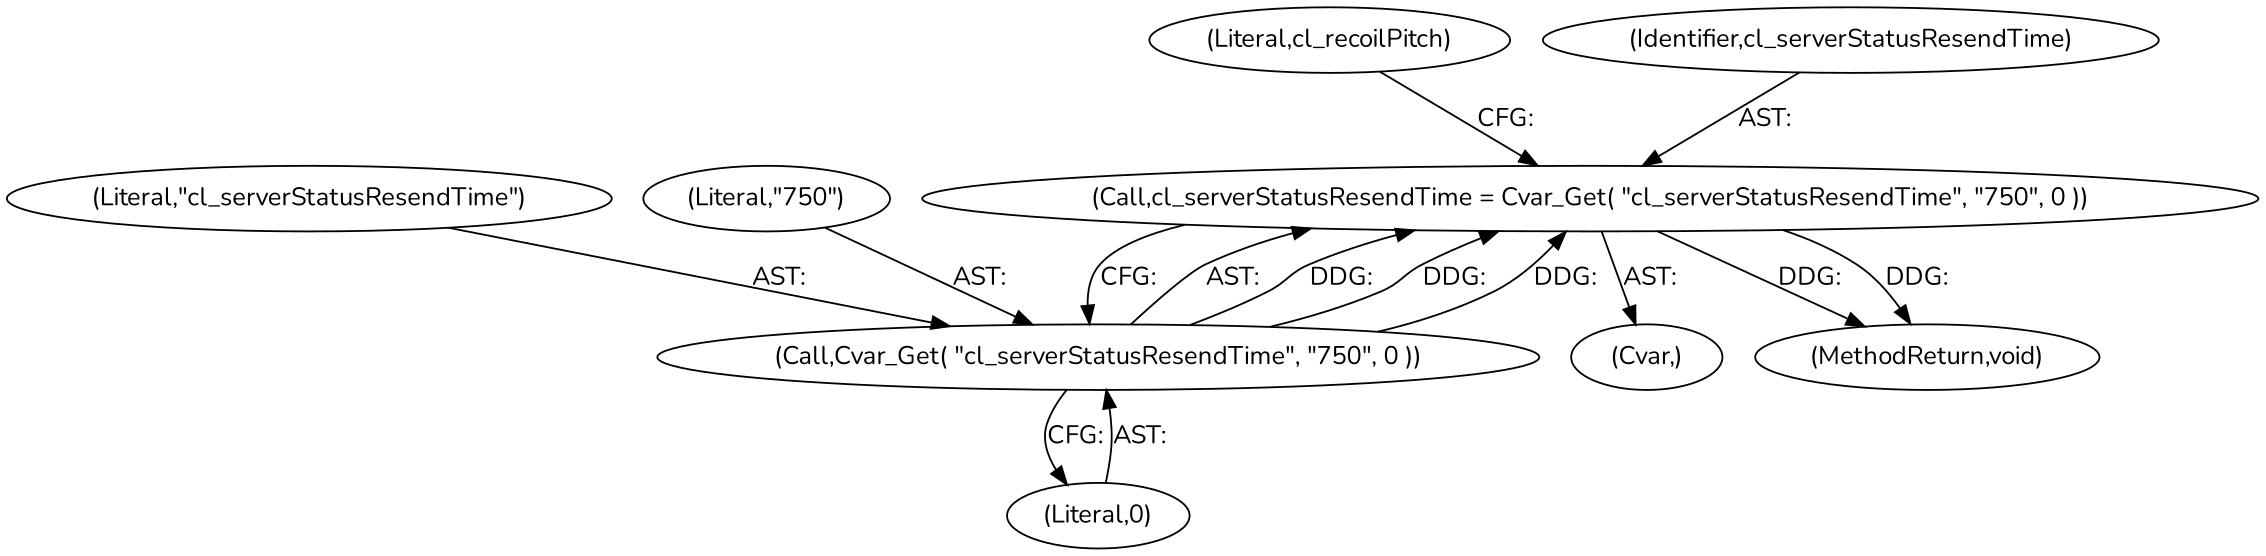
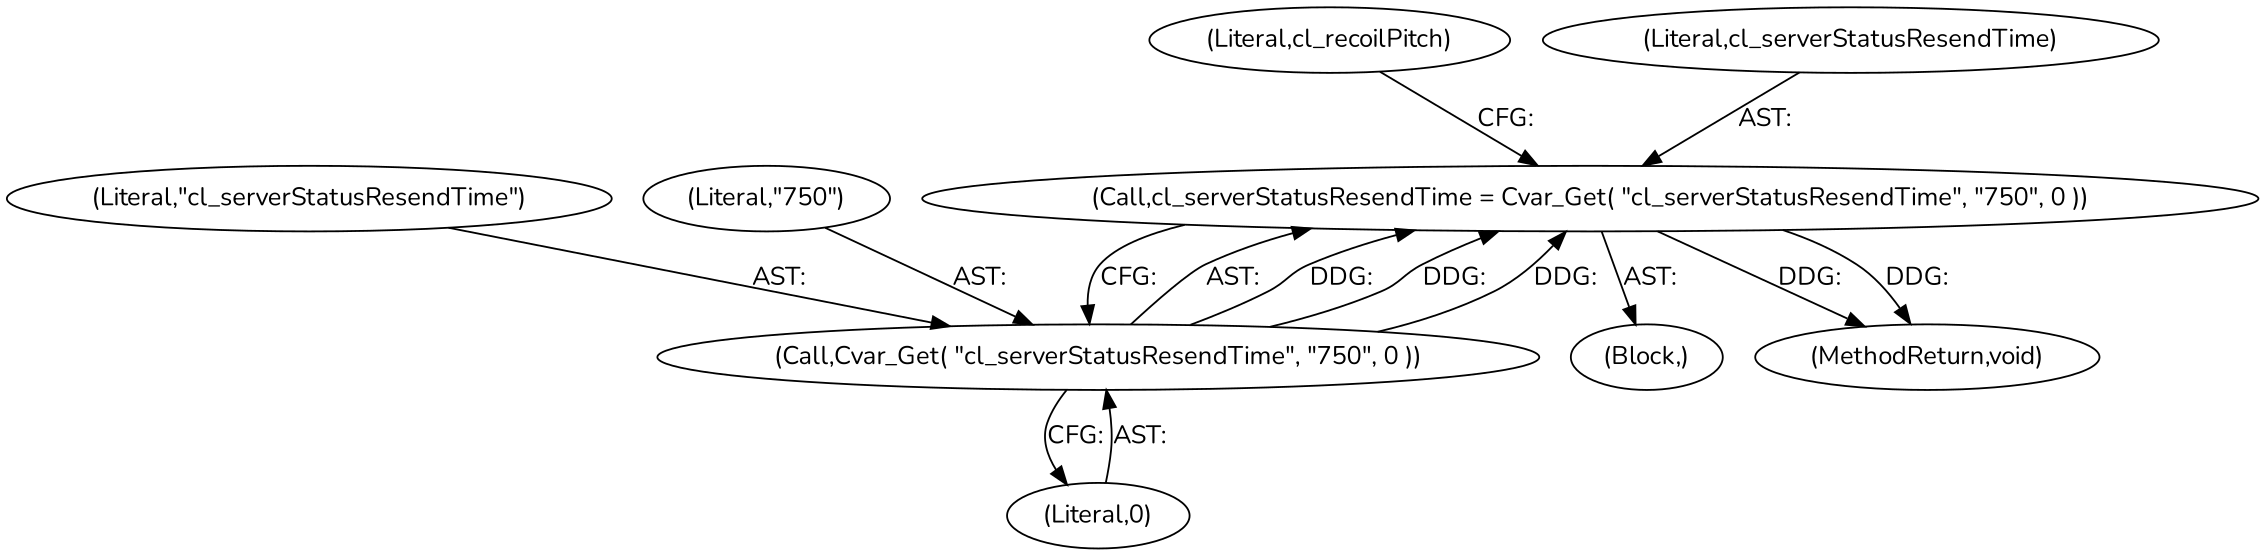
(1851, 40) -> (1851, 40)
(1647, 357) -> (1647, 357)
